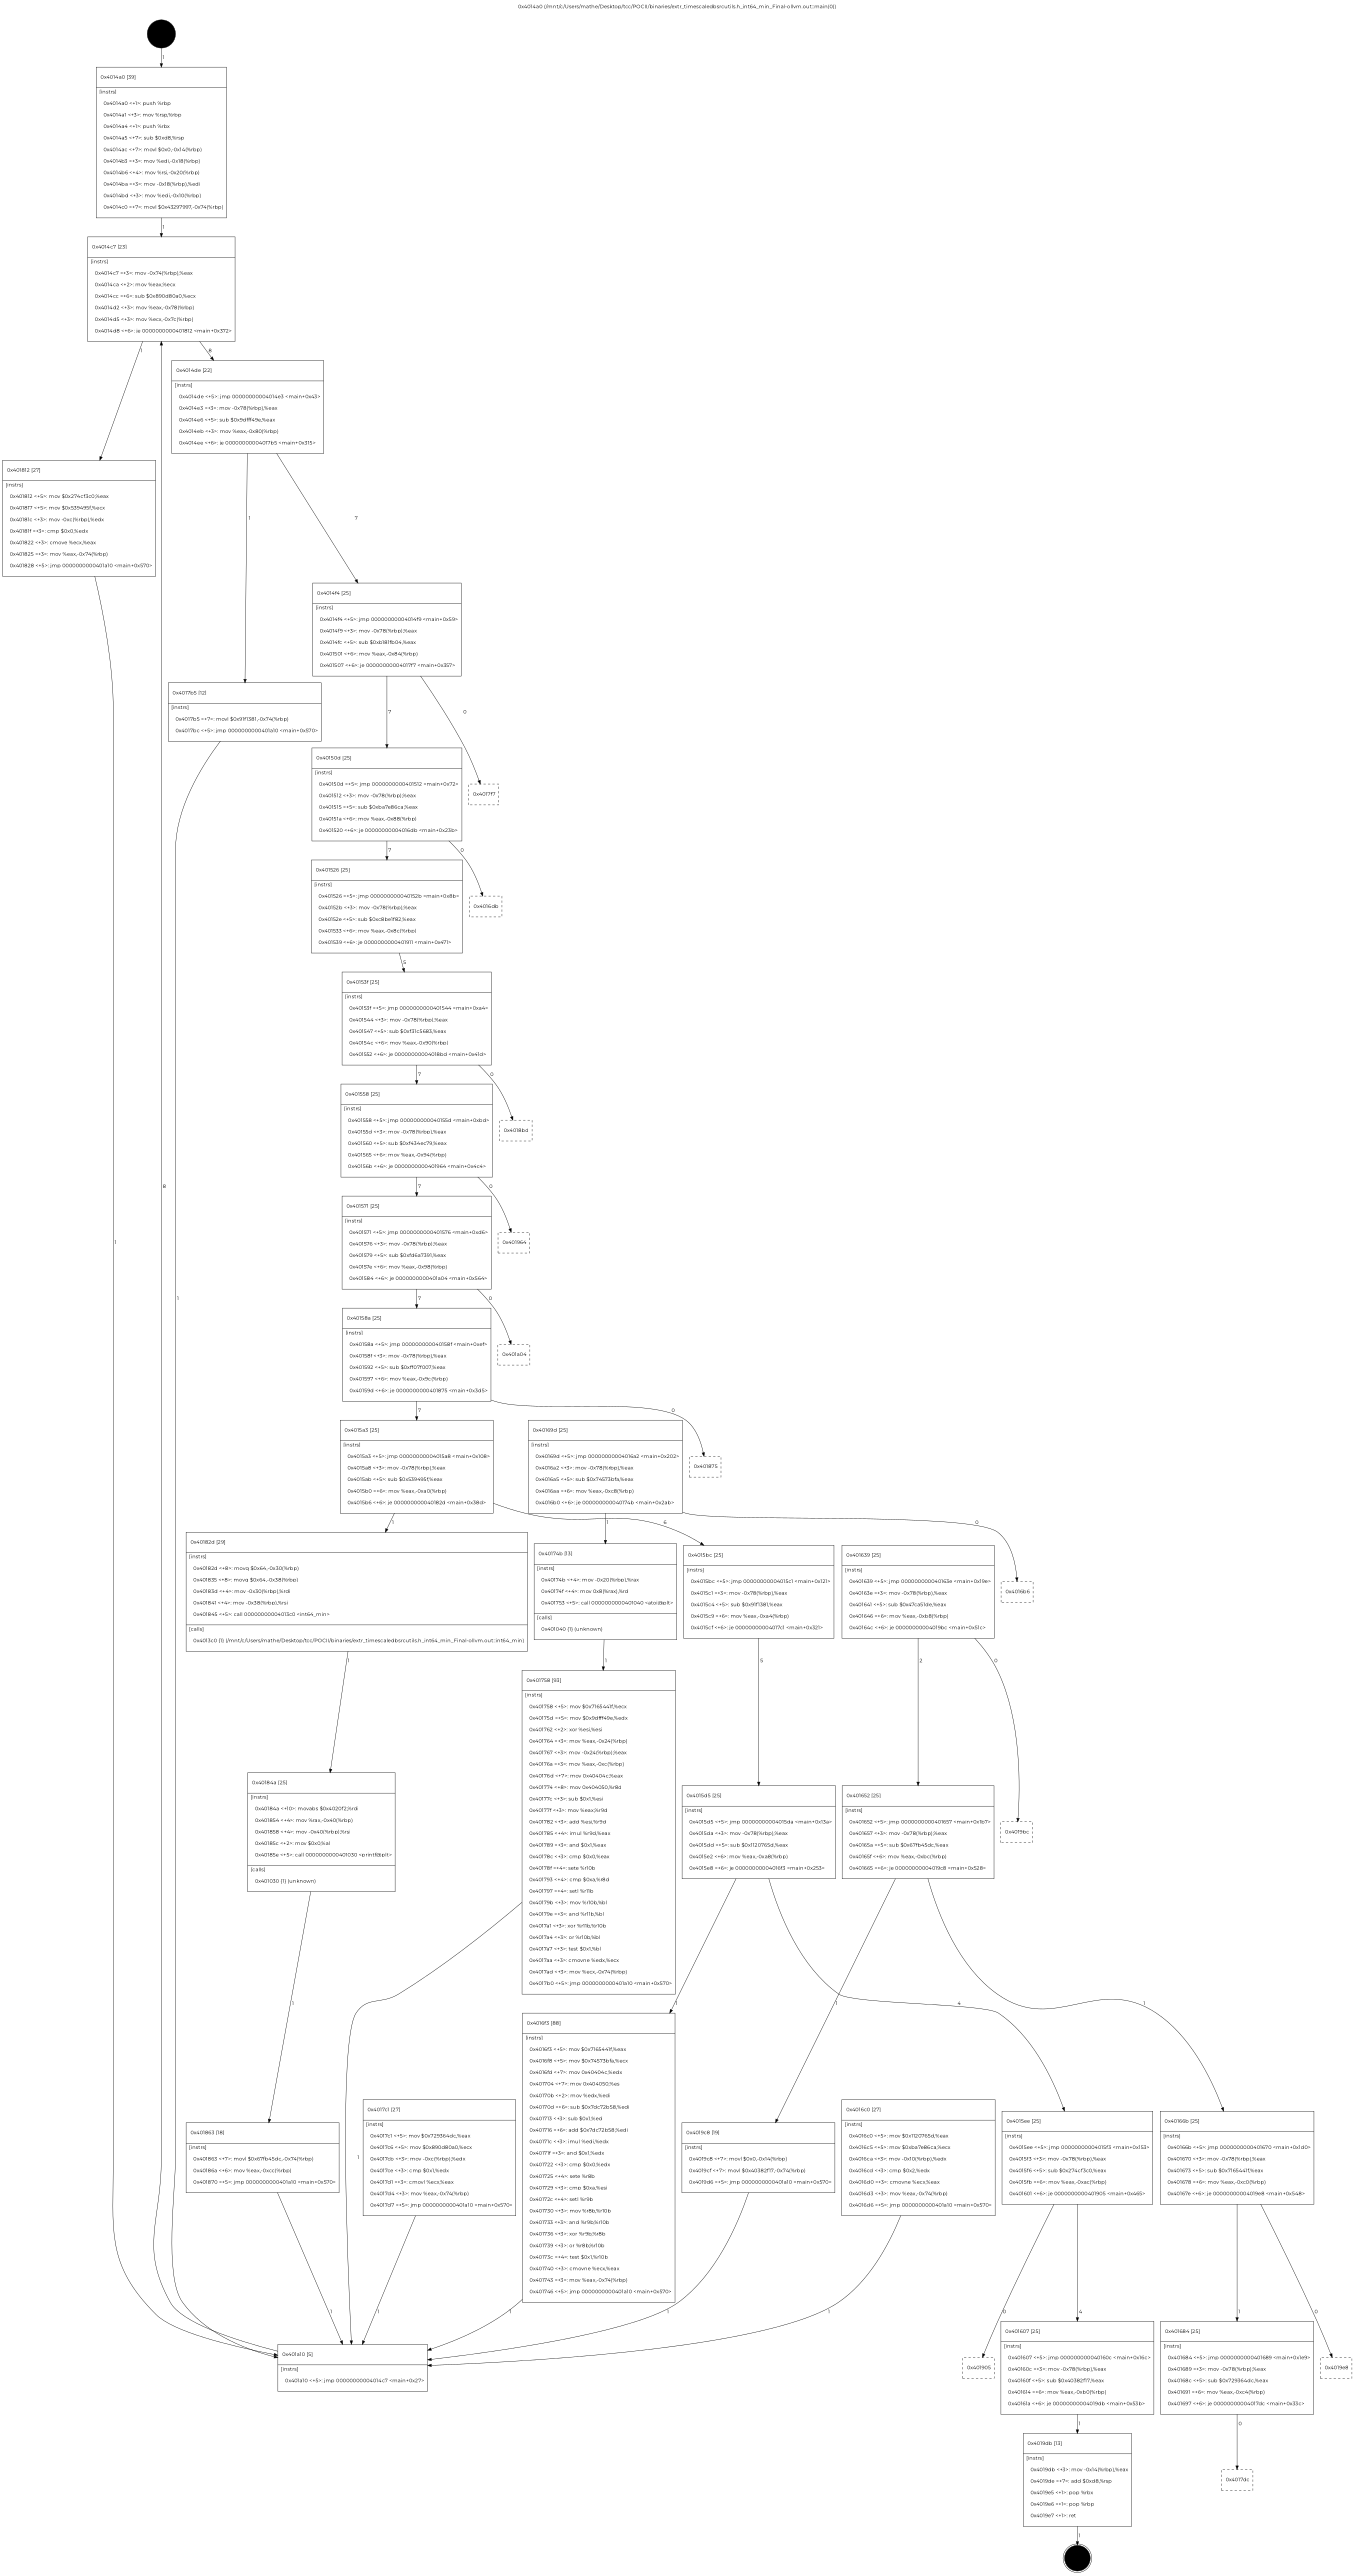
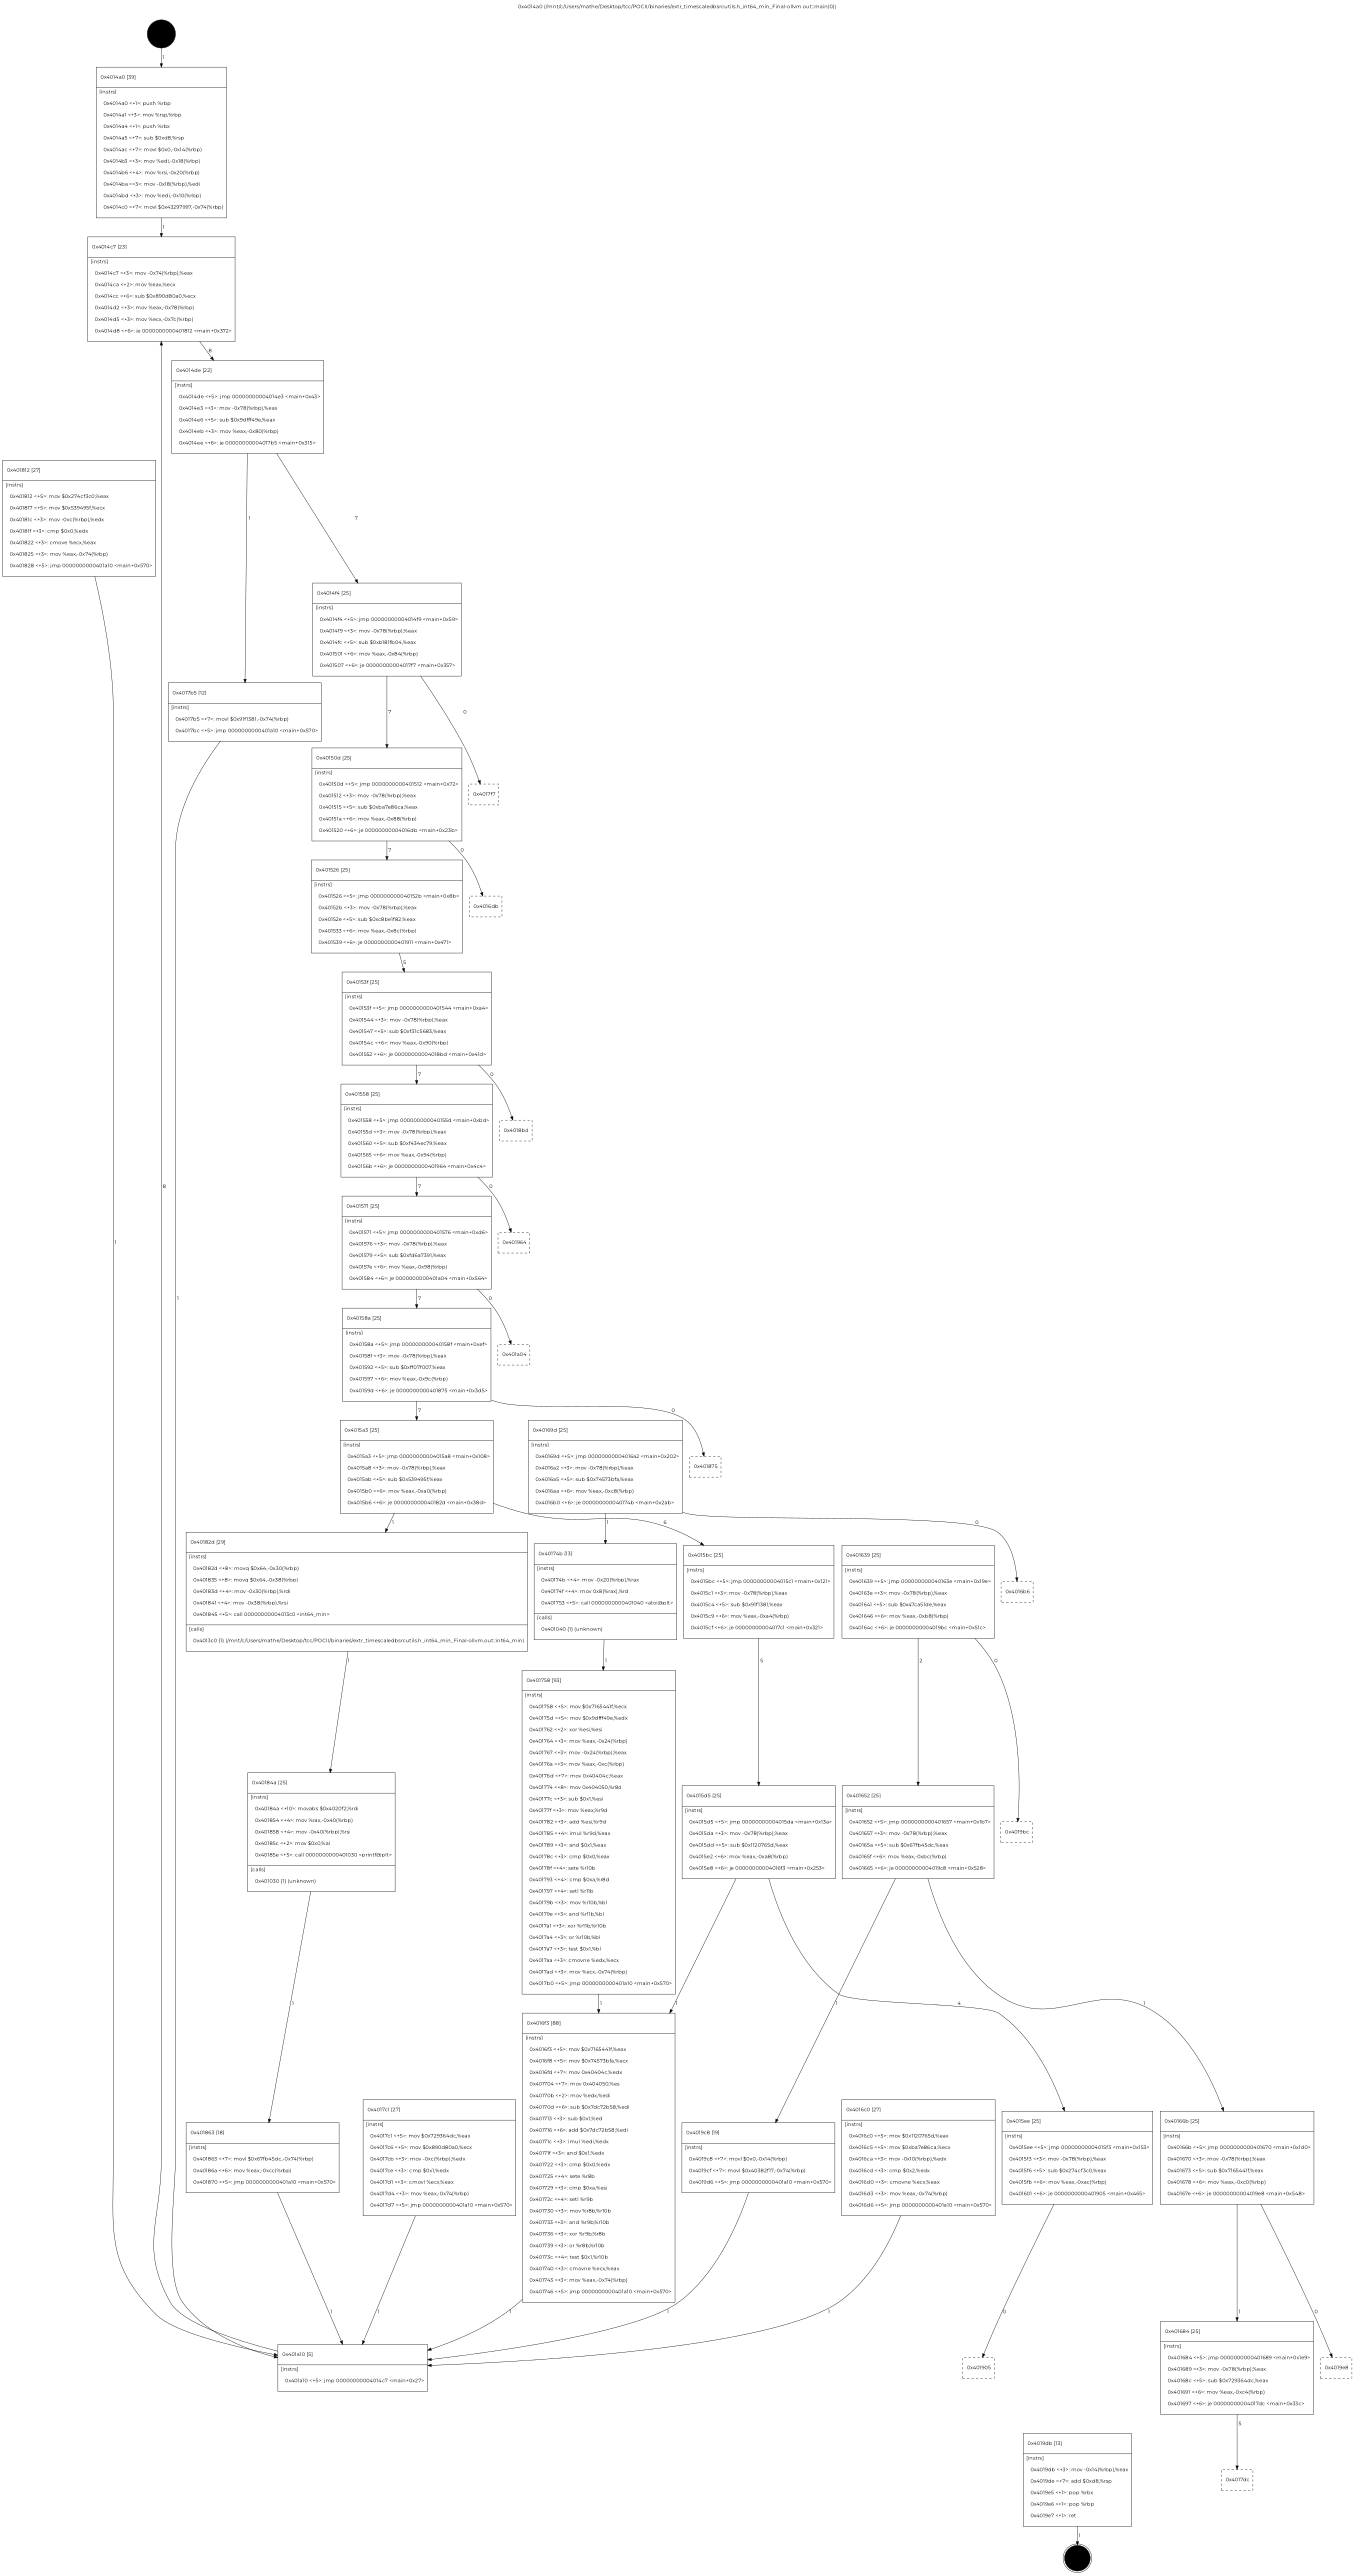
(122, 399) -> none
(347, 2076) -> (599, 2002)
(1077, 2368) -> none
(1240, 2424) -> (1240, 2424)
